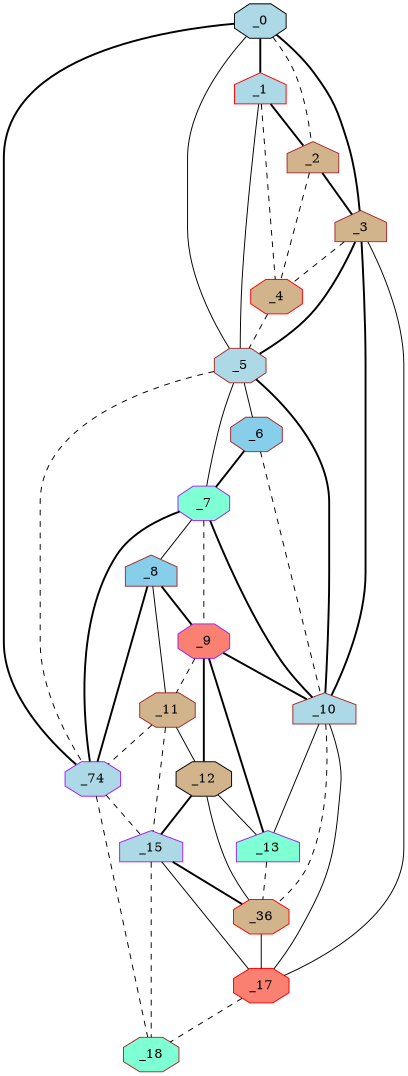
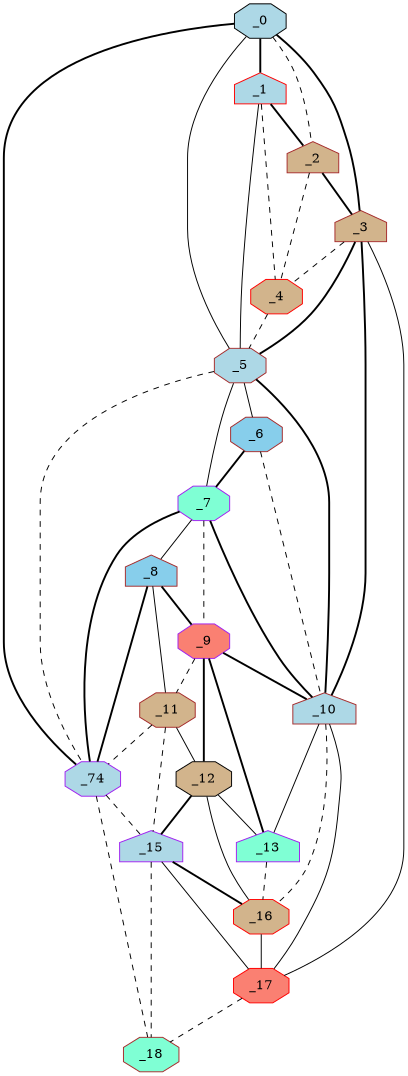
(261, 917) -> (261, 917)
